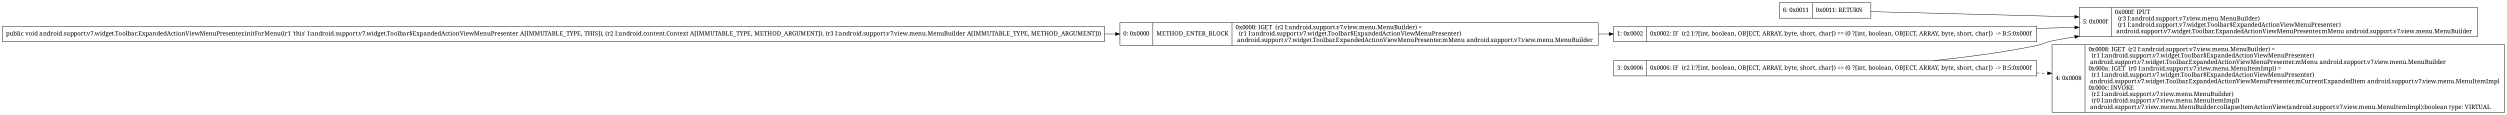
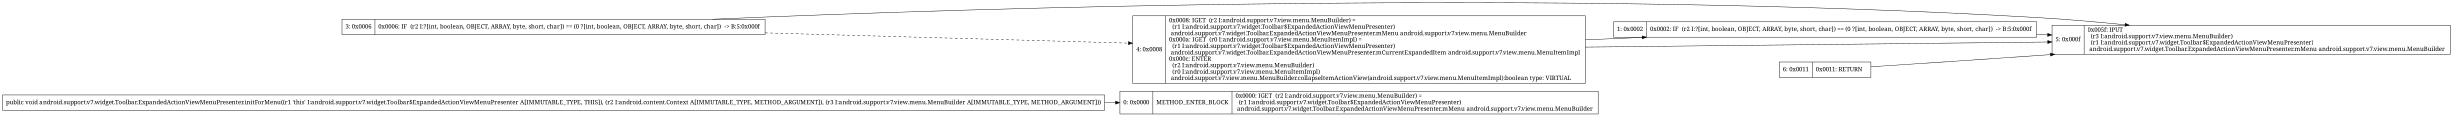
(2134, 12) -> (2107, 30)
(1604, 34) -> (1614, 39)
none -> (1816, 45)
(2113, 88) -> (1192, 59)
